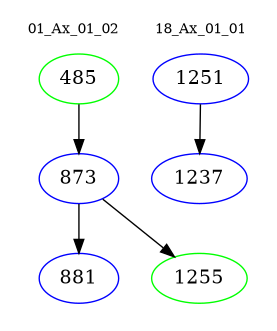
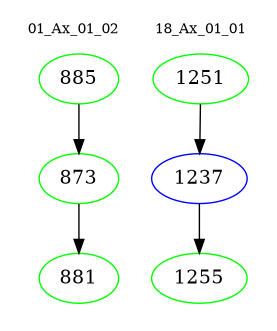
(79, 79) -> (79, 79)
(201, 79) -> (201, 79)
(79, 179) -> (79, 179)
(121, 214) -> (199, 222)
(79, 278) -> (79, 278)
